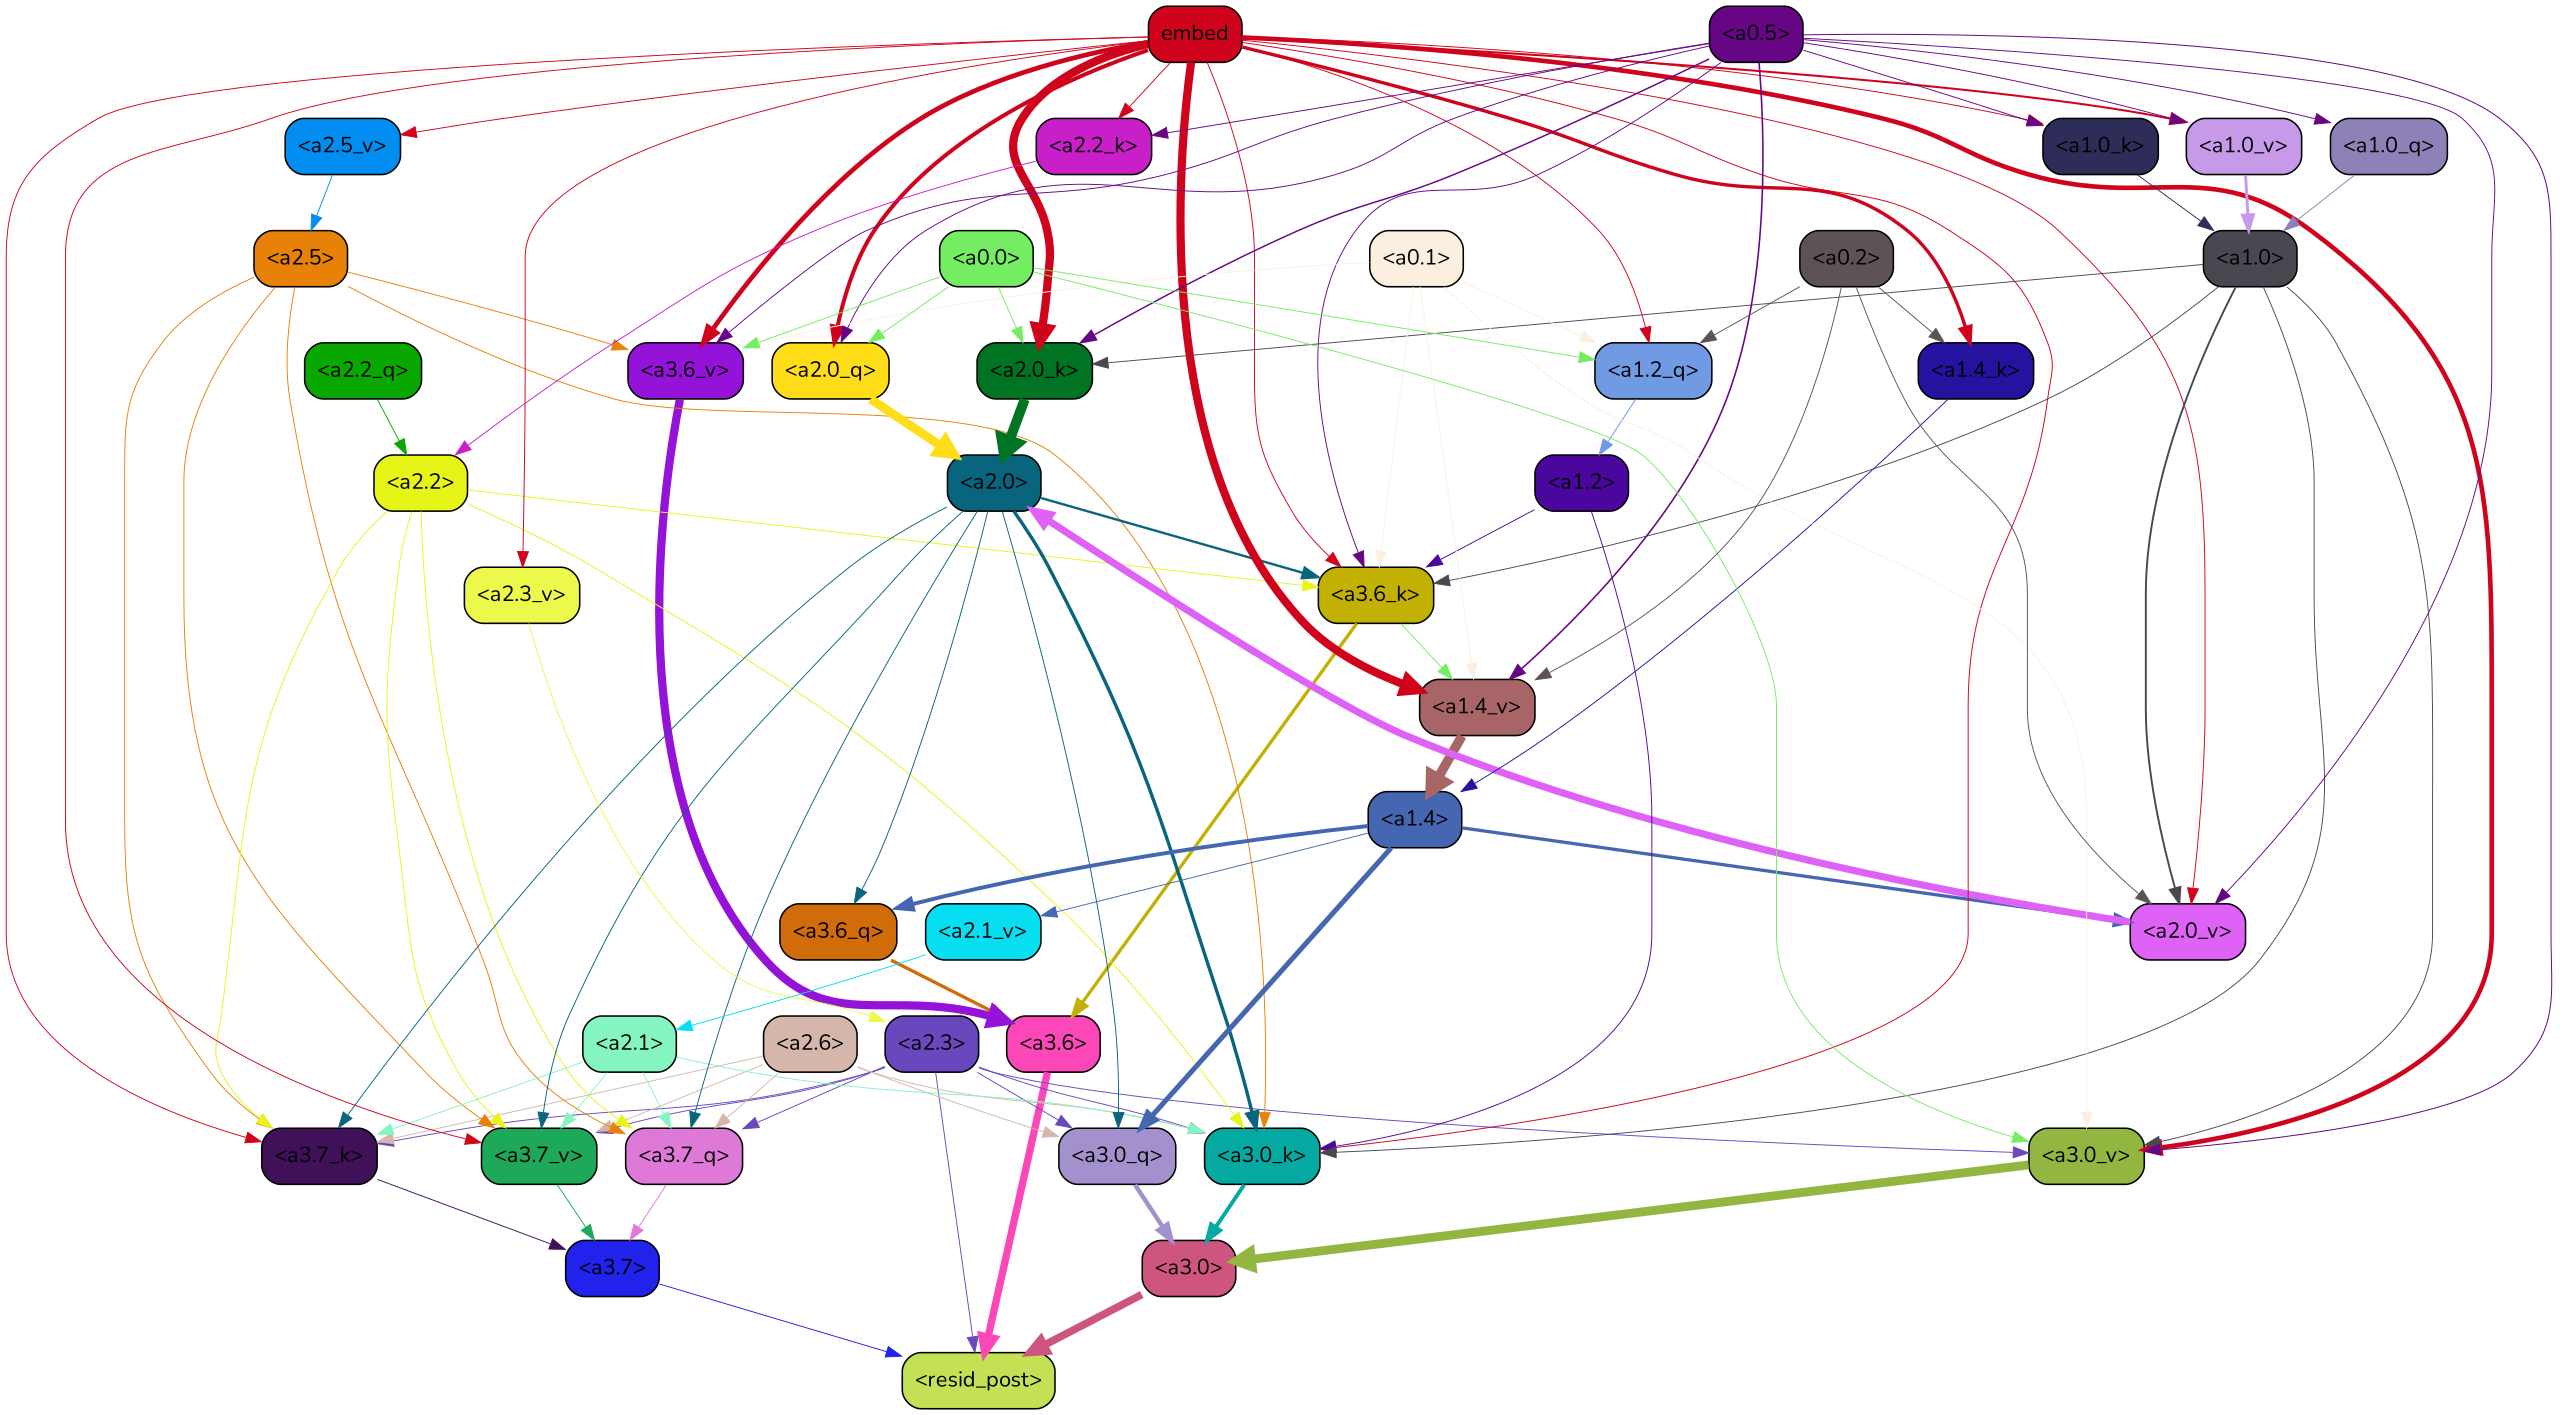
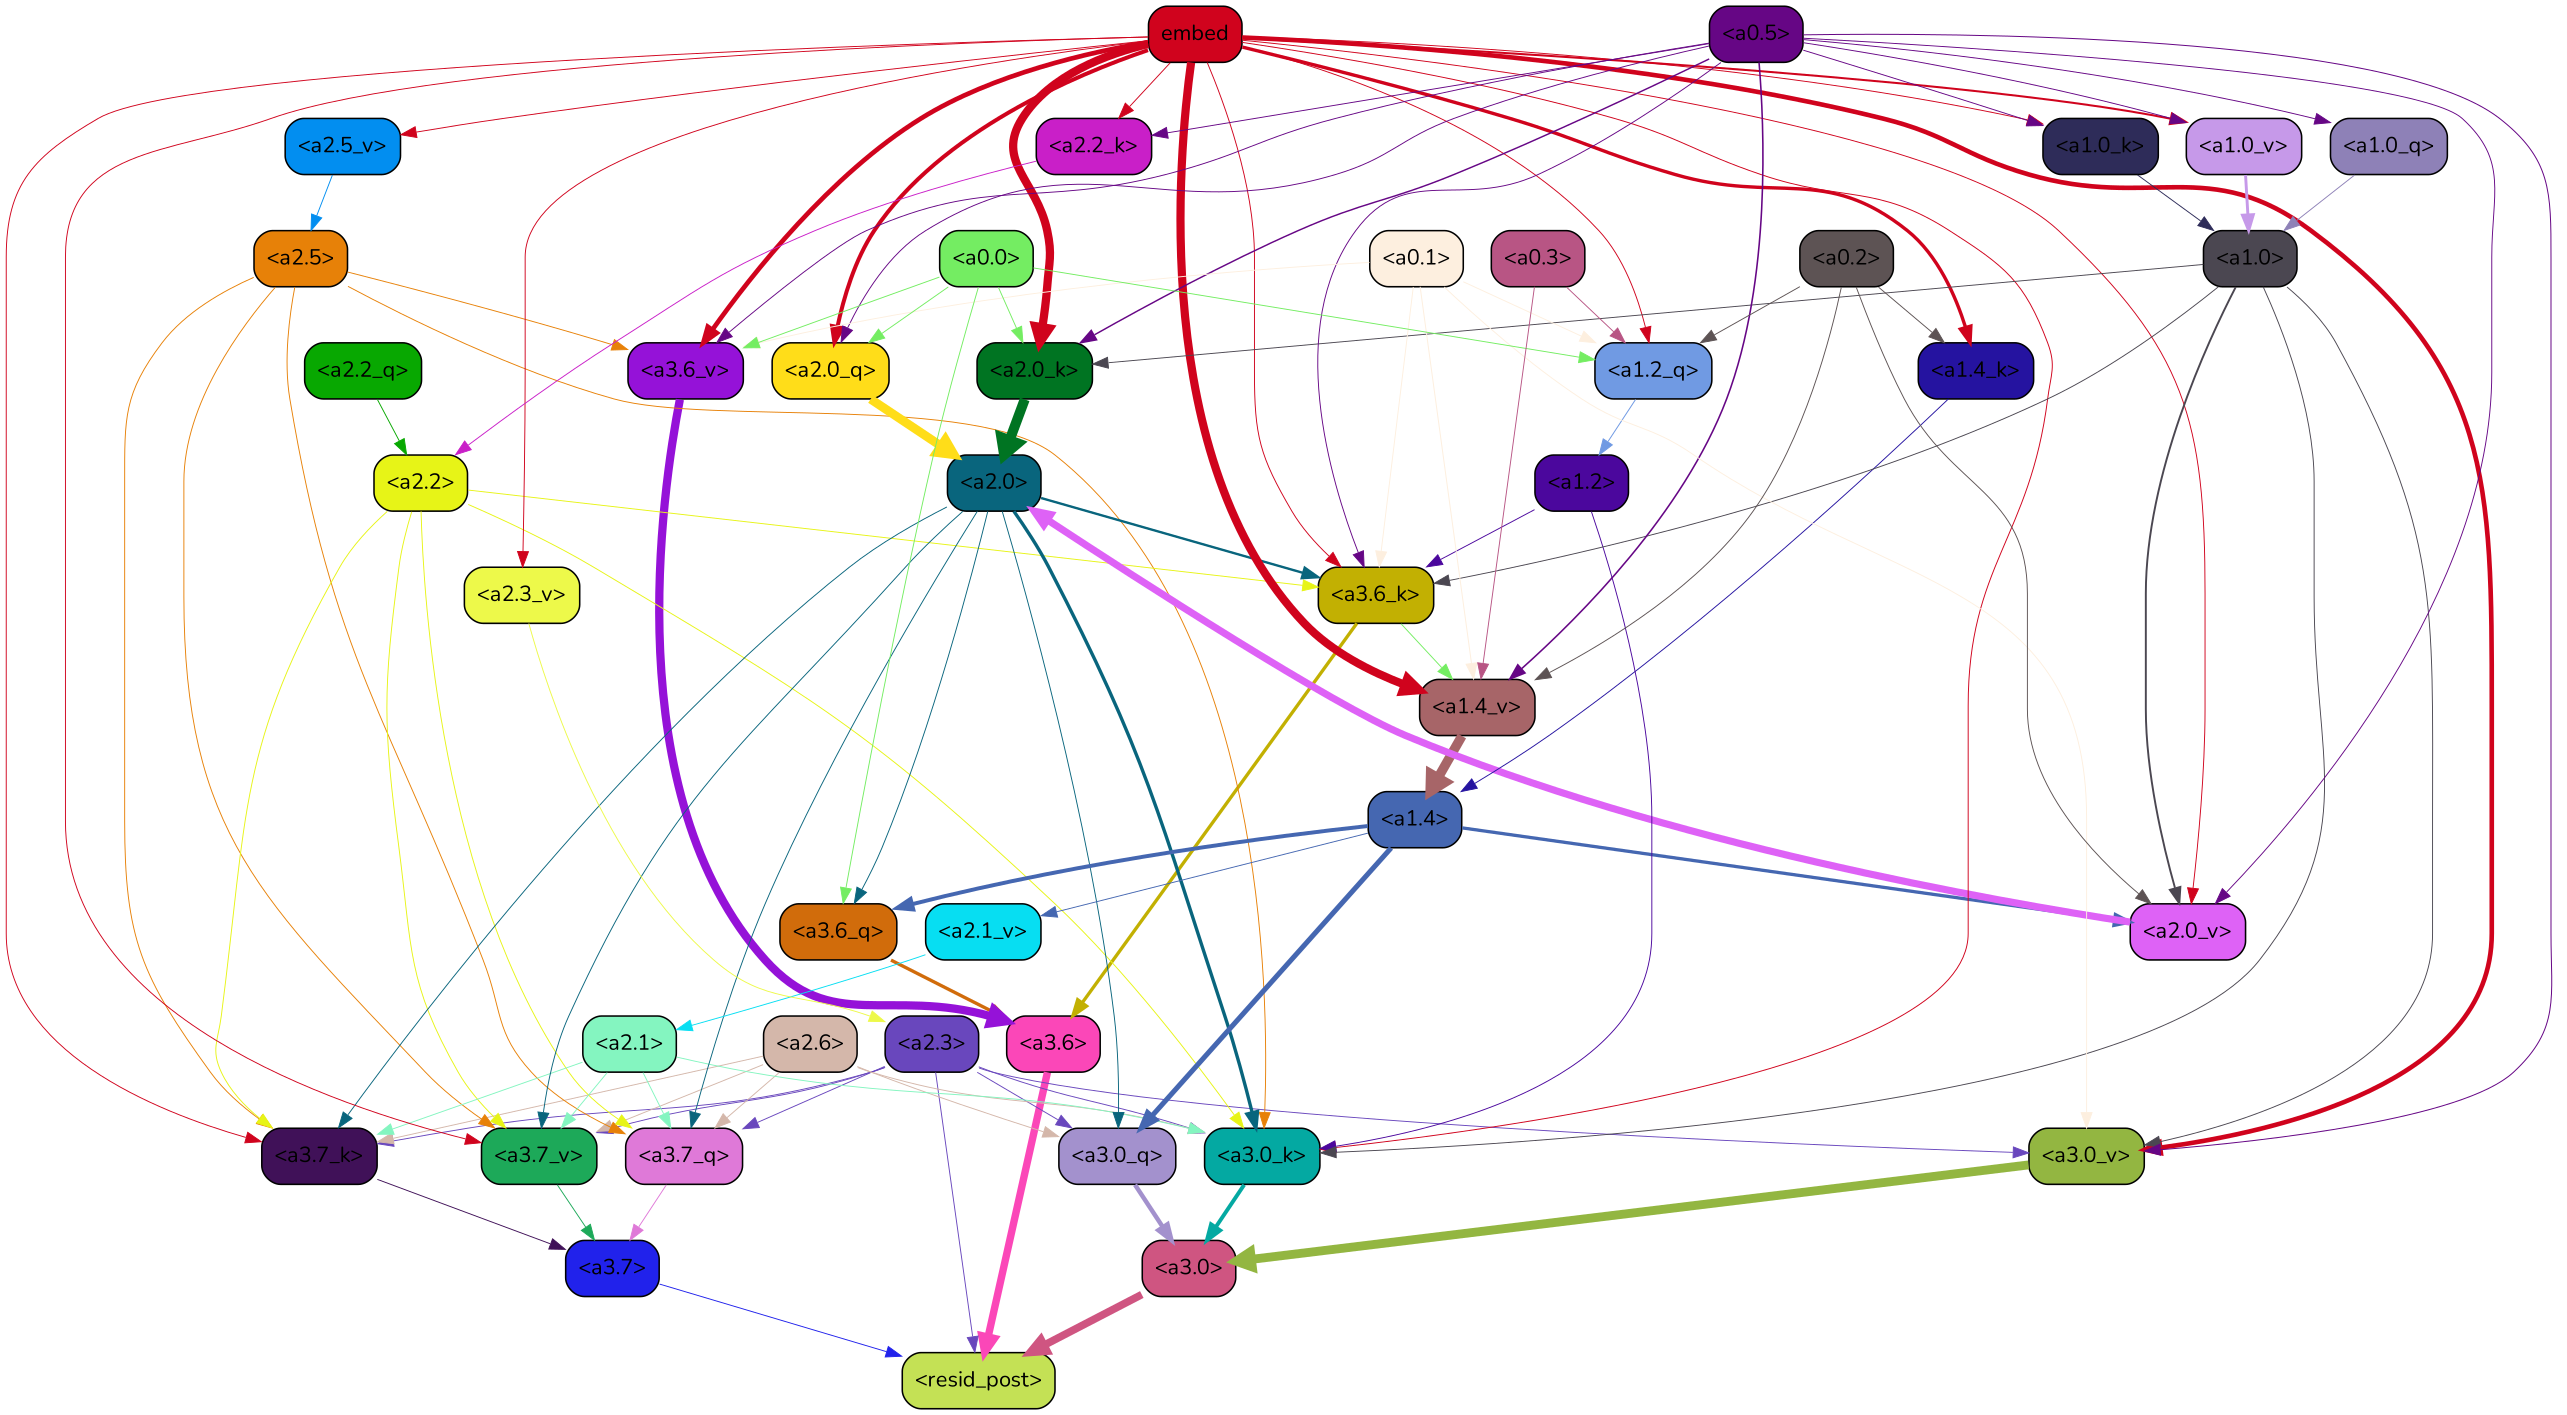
none -> (1538, 259)
(1708, 538) -> (905, 586)
